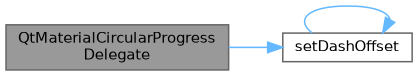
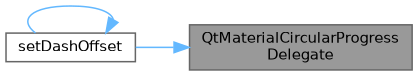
(248, 47) -> (155, 47)
